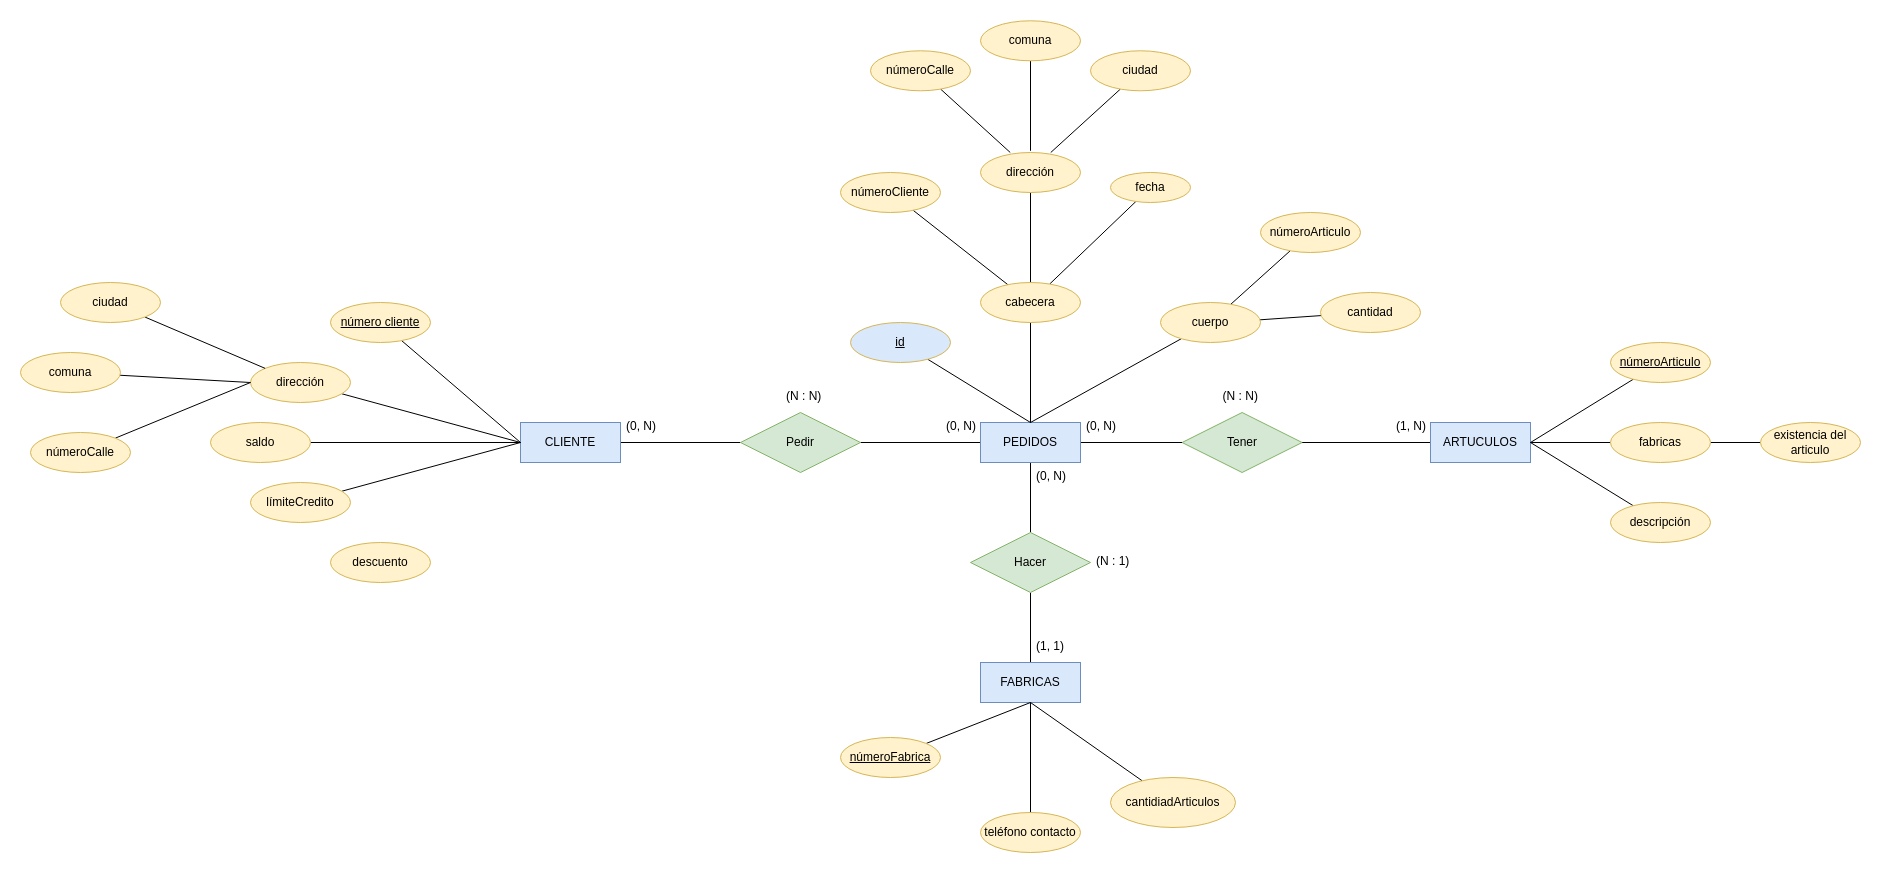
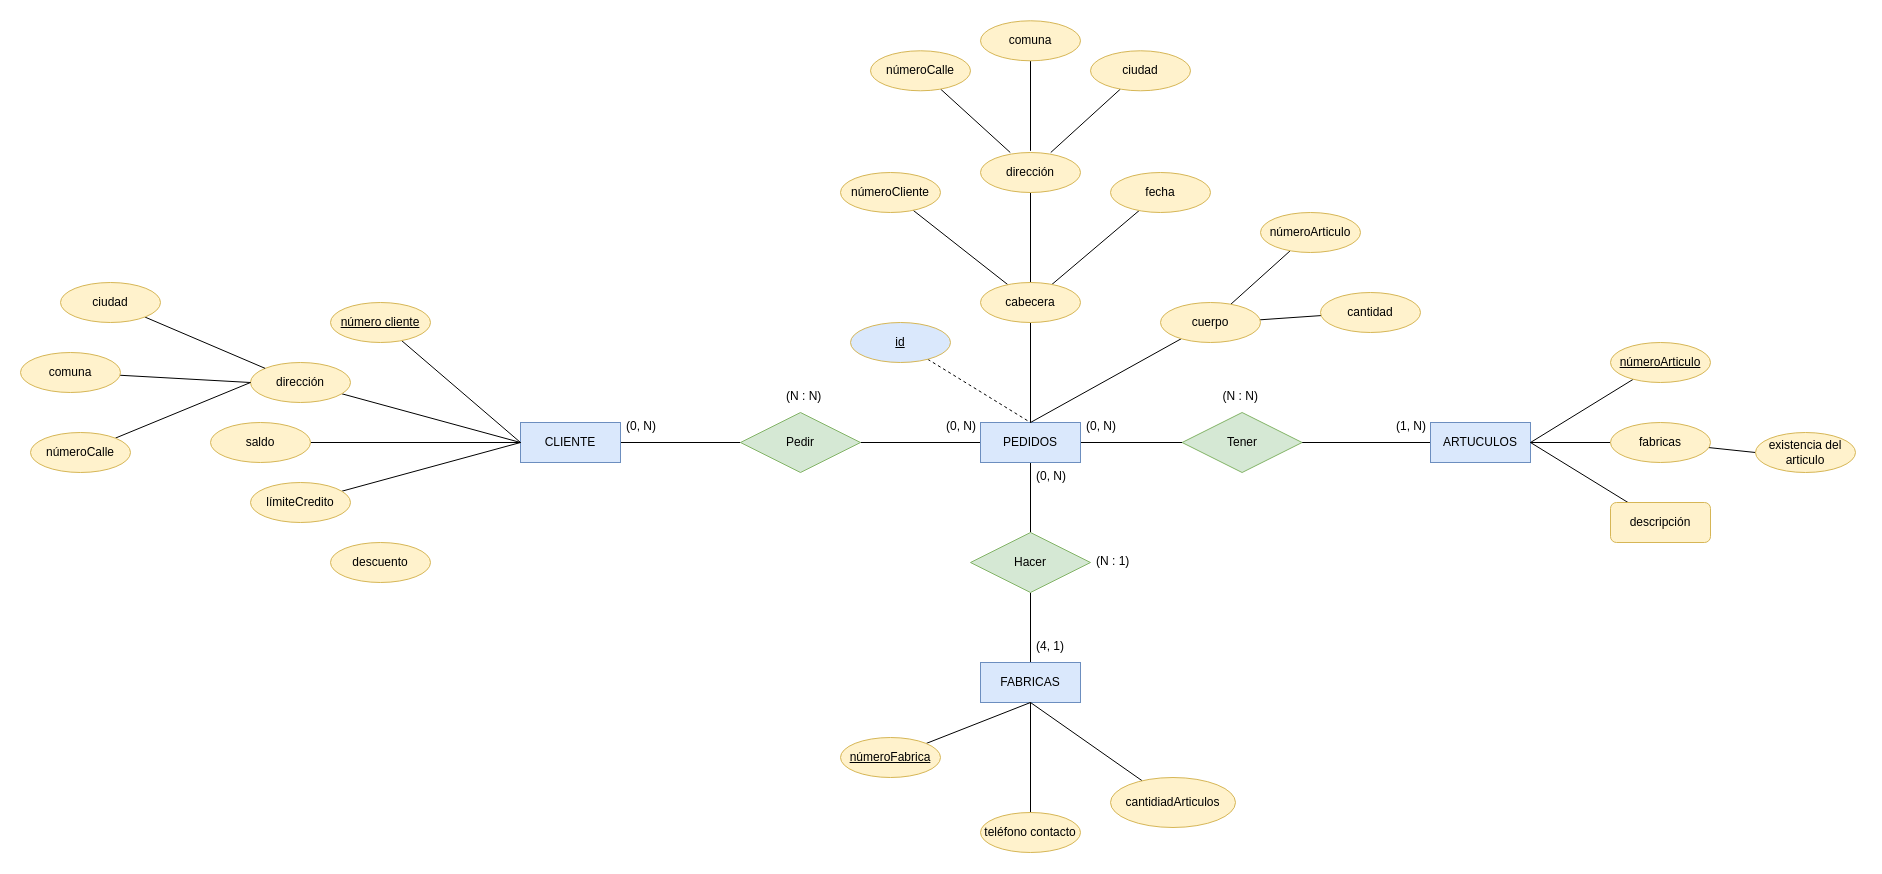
(1151, 188) -> (1161, 193)
(978, 390) -> (978, 390)
(1811, 443) -> (1806, 453)
(1661, 523) -> (1661, 523)
(1053, 646) -> (1053, 646)
